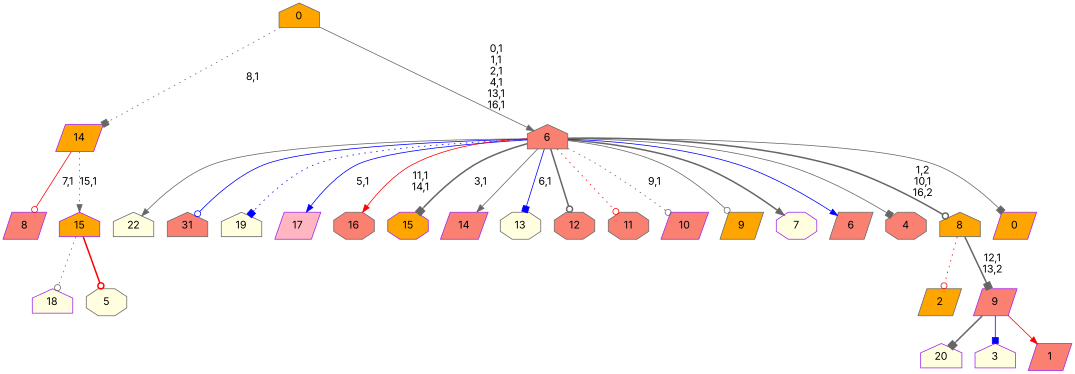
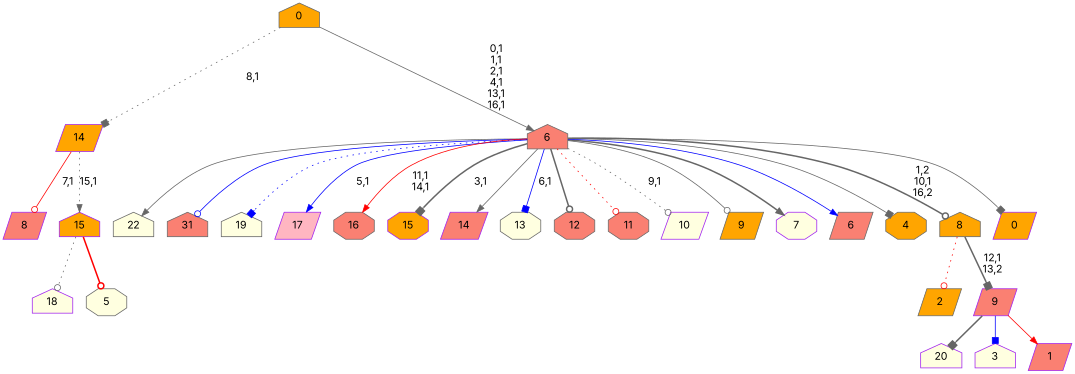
(685, 226) -> (685, 226)
(906, 226) -> (906, 226)
